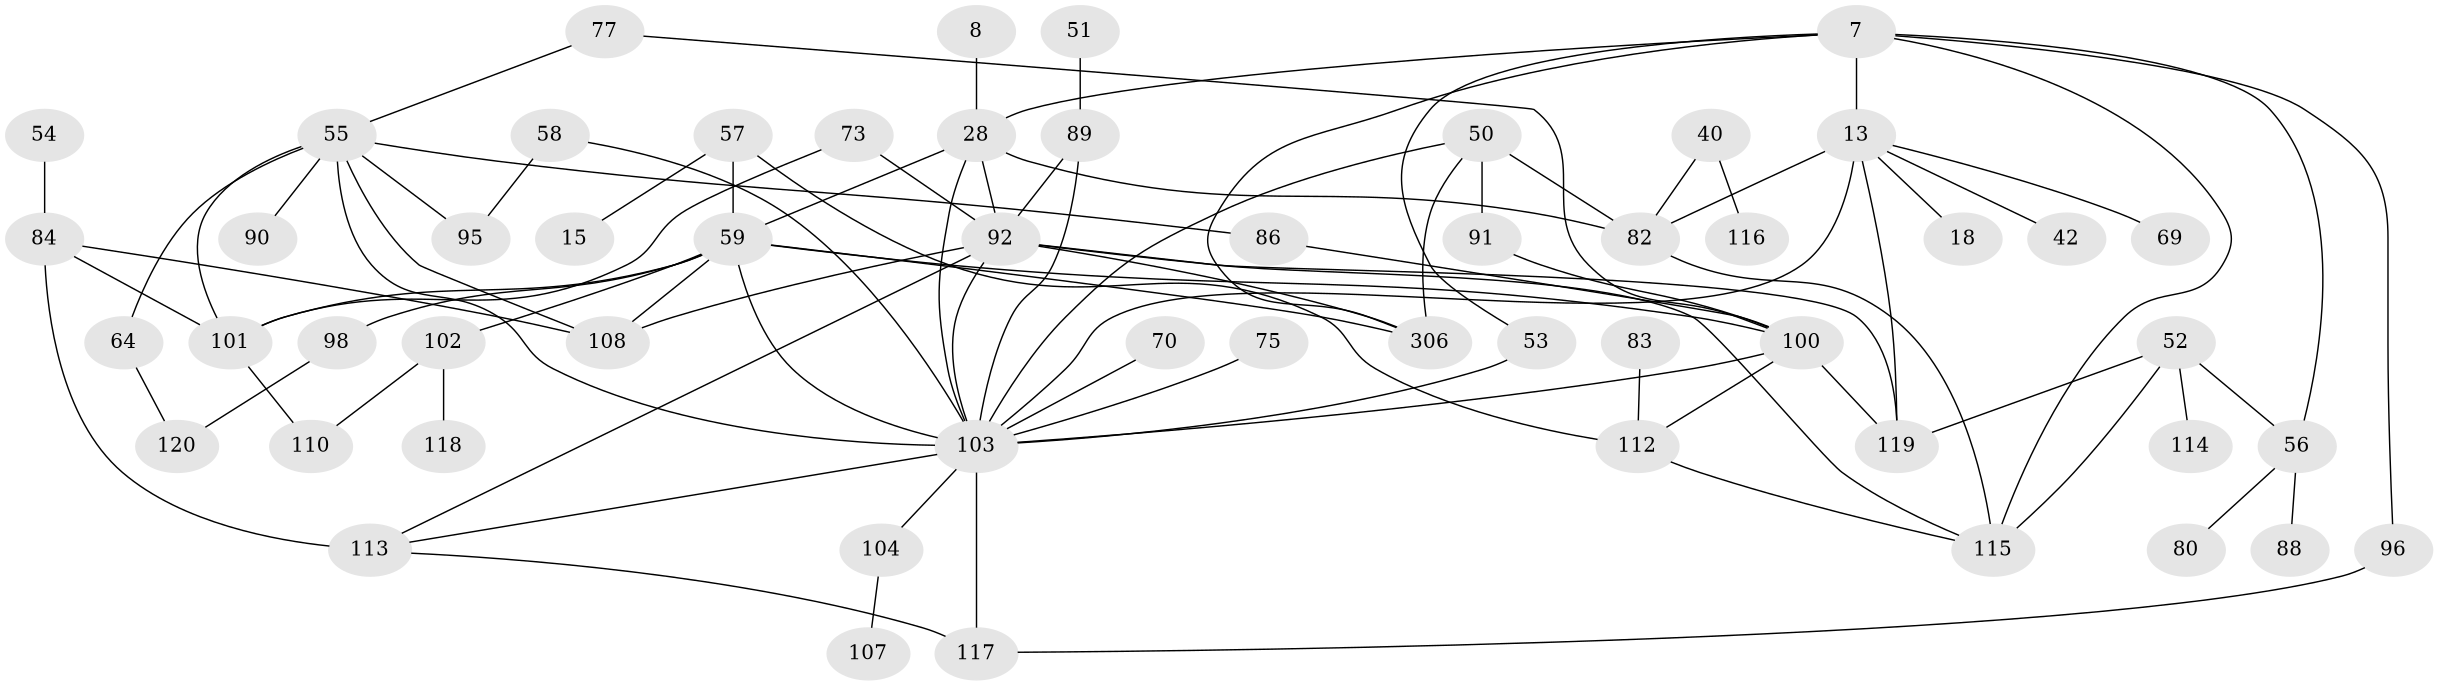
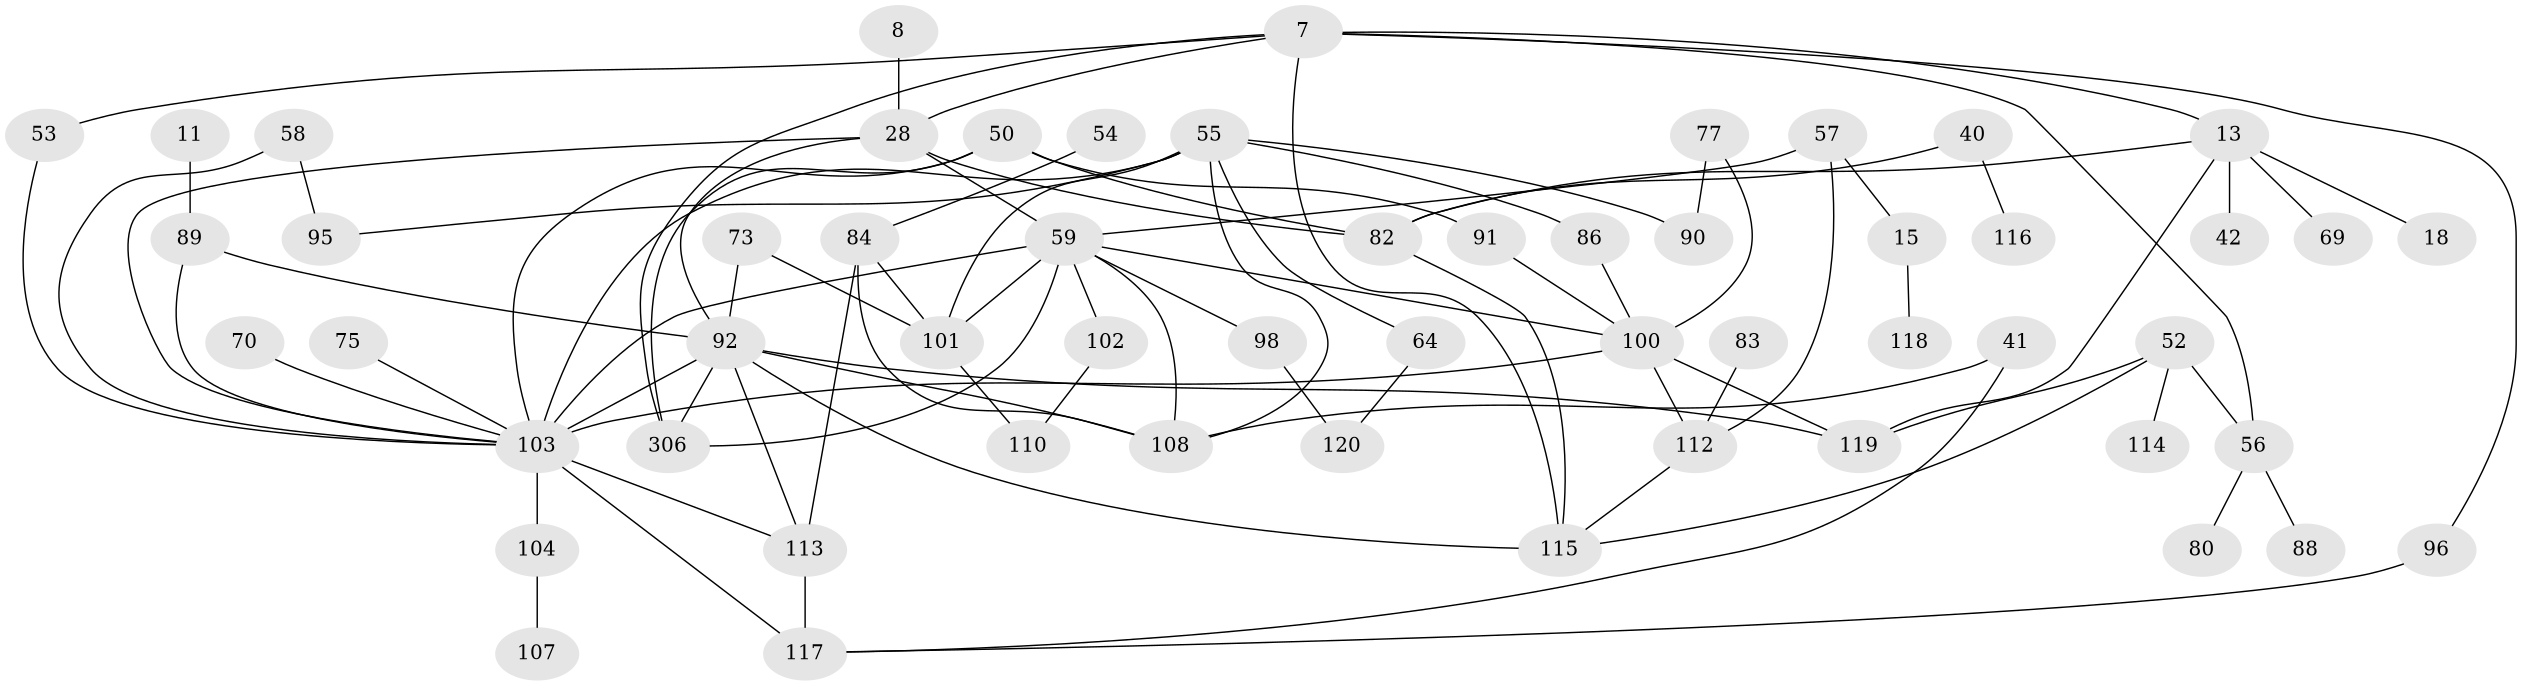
(1080, 32) -> (190, 135)
(471, 84) -> (1701, 188)
(1391, 296) -> none
none -> (2016, 343)
(444, 395) -> (1908, 291)
